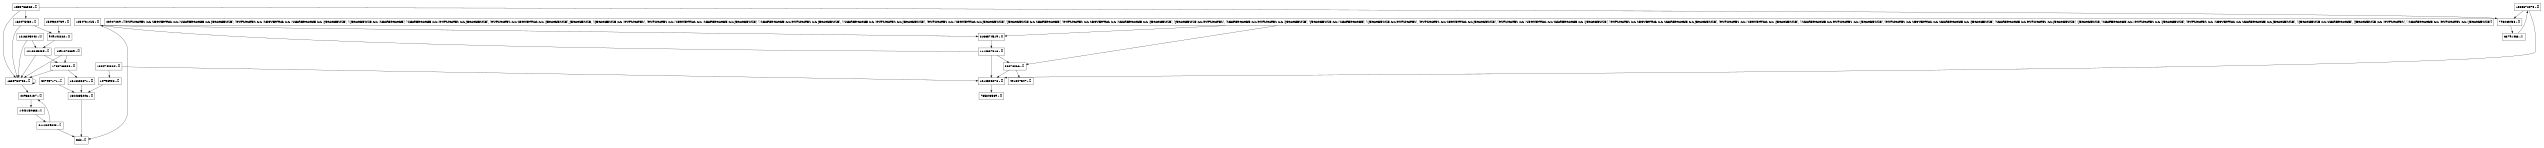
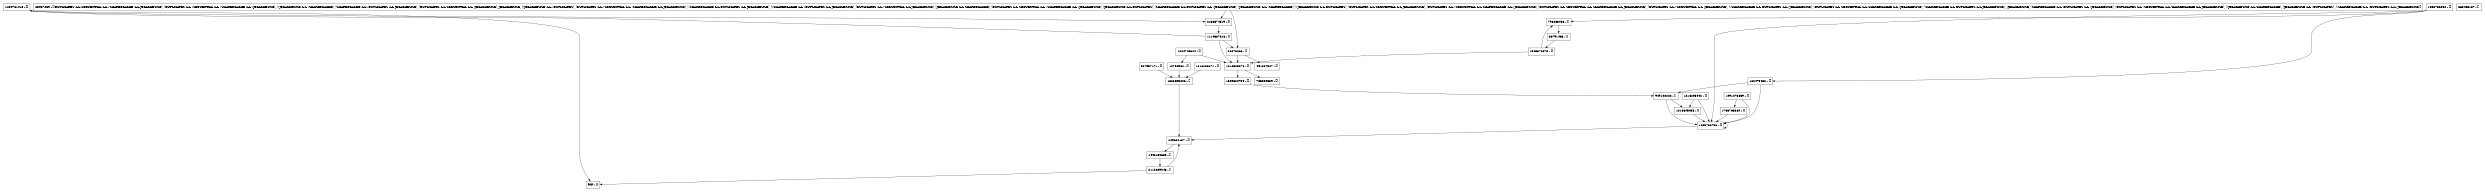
none -> (2469, 7)
(50, 59) -> none
(72, 73) -> none
none -> (1238, 73)
(81, 117) -> (1179, 110)
none -> (1676, 117)
